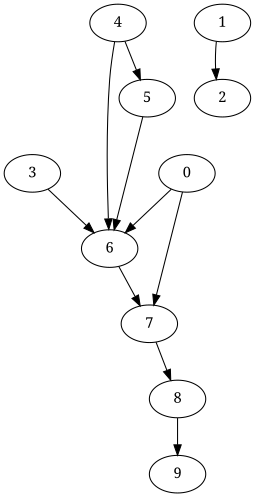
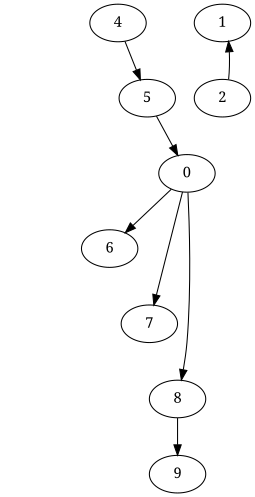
(215, 55) -> (229, 66)
(107, 130) -> none
(130, 168) -> (165, 131)
(32, 173) -> none
(127, 281) -> none
(161, 356) -> (190, 281)
